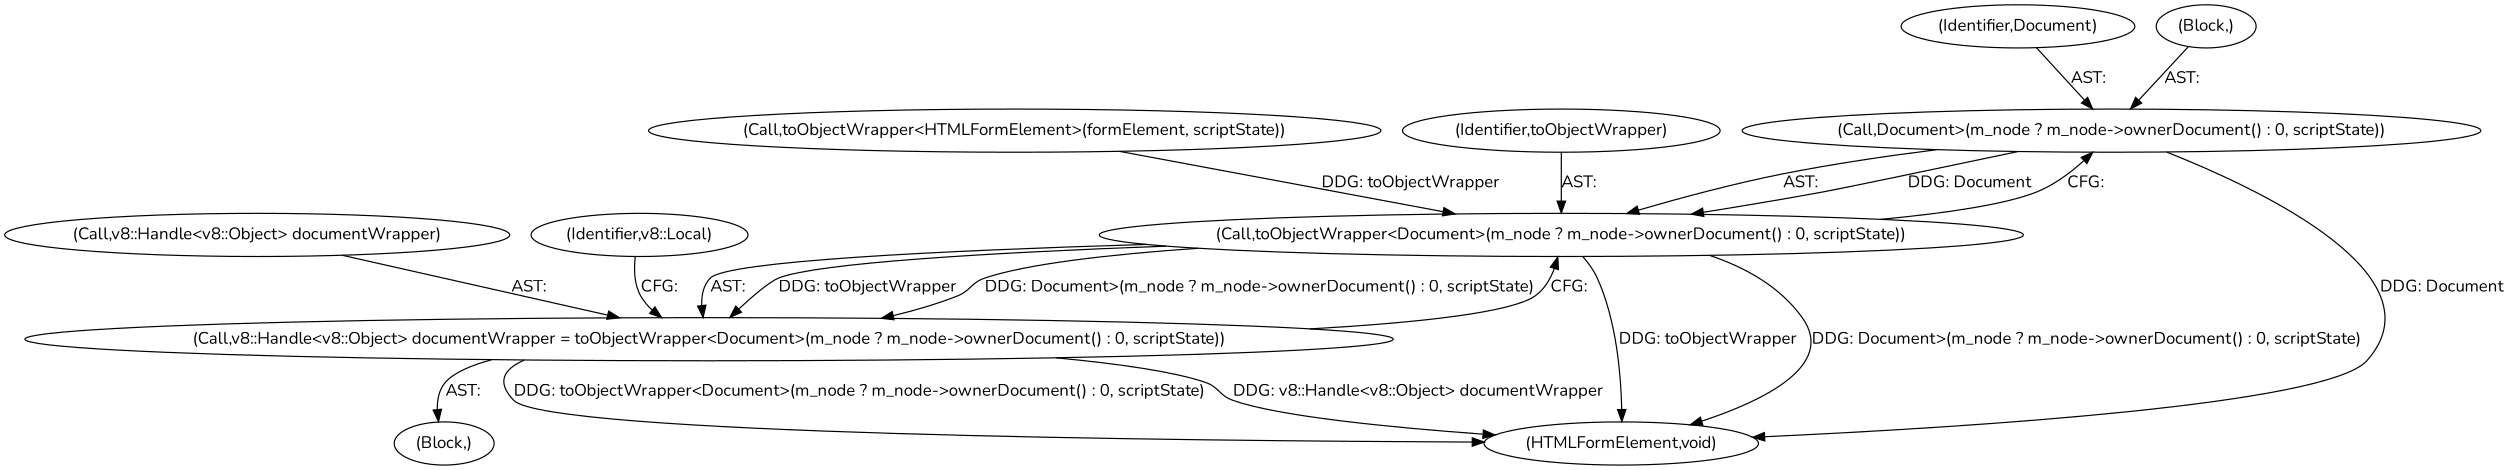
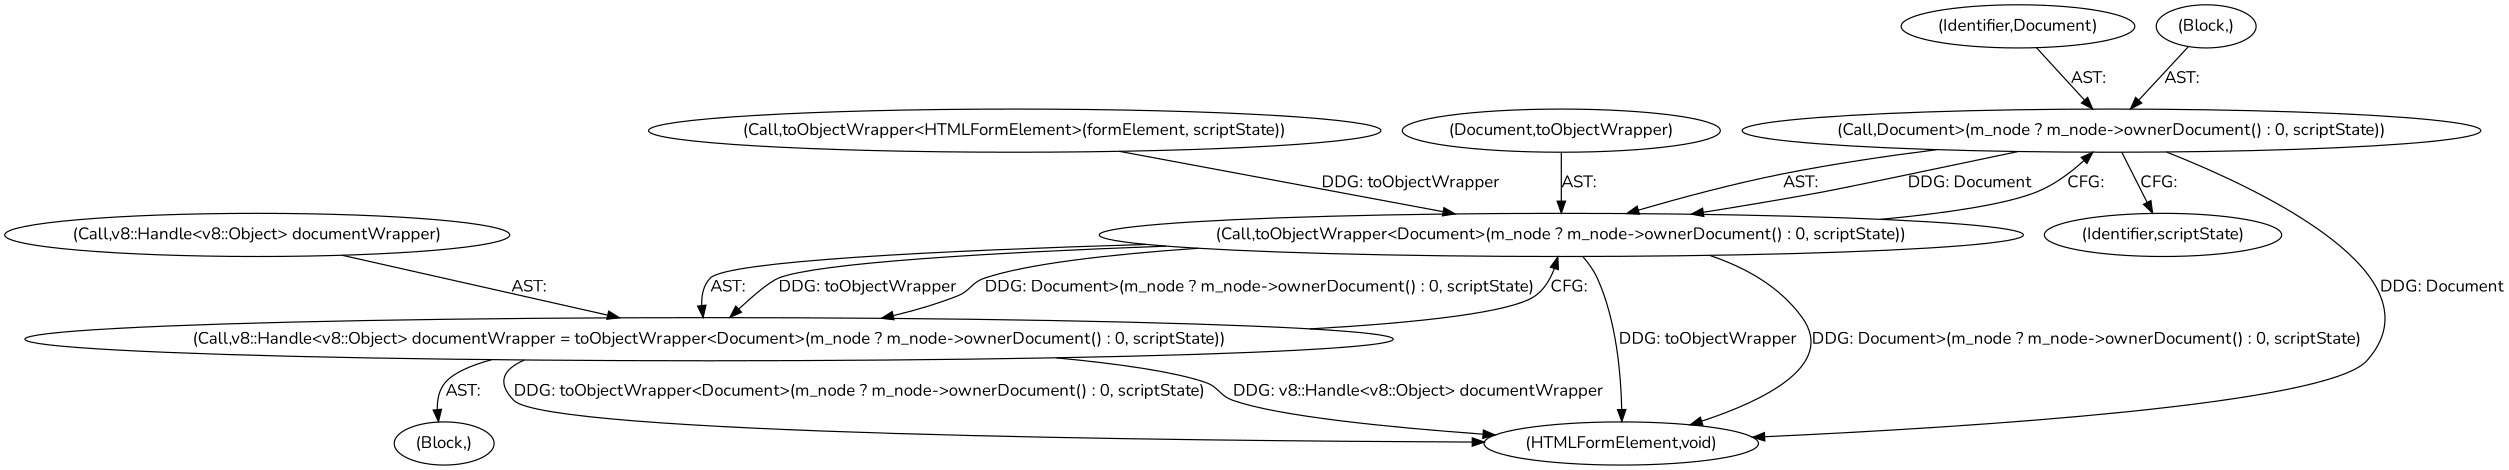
(1561, 131) -> (1561, 131)
(640, 235) -> none
none -> (2163, 235)
